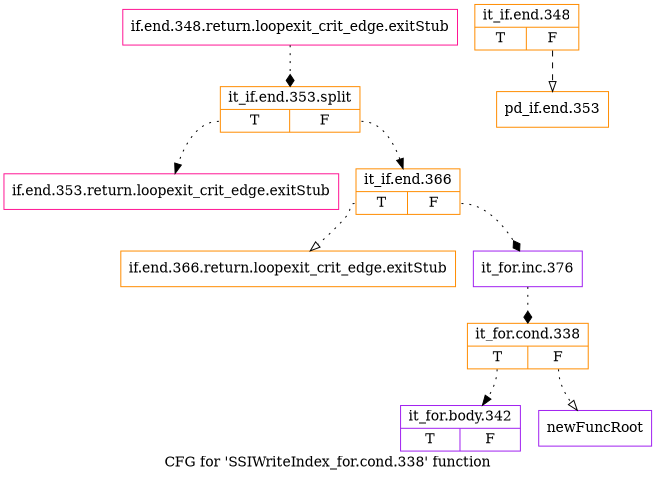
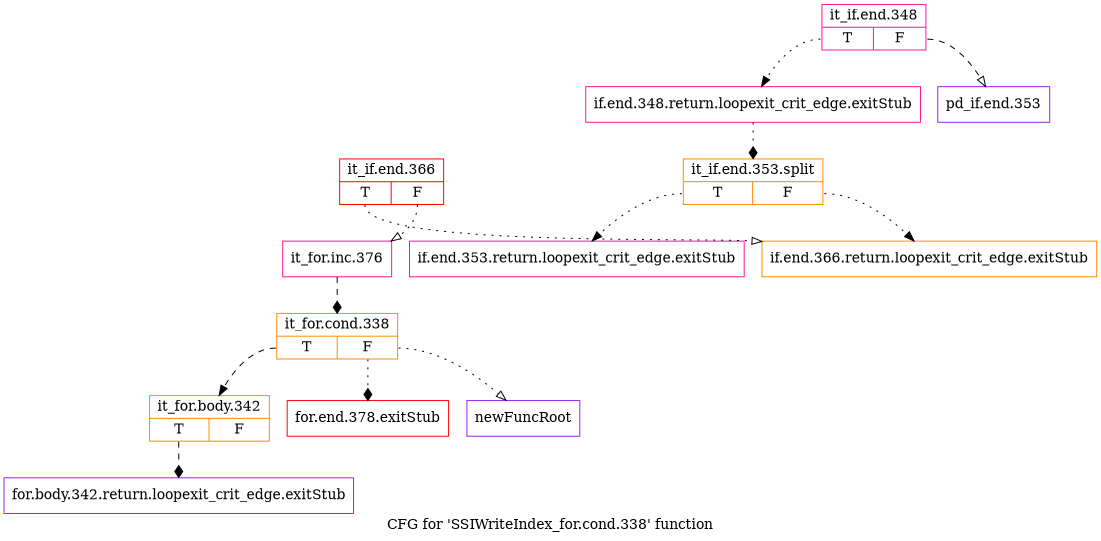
(527, 27) -> (874, 27)
none -> (789, 52)
(553, 109) -> (994, 104)
(386, 134) -> (869, 206)
(408, 192) -> (392, 182)
(492, 216) -> (413, 221)
(528, 269) -> (337, 259)
(528, 299) -> (337, 289)
(495, 384) -> (245, 361)
none -> (368, 418)
(460, 428) -> (209, 418)
none -> (179, 496)
